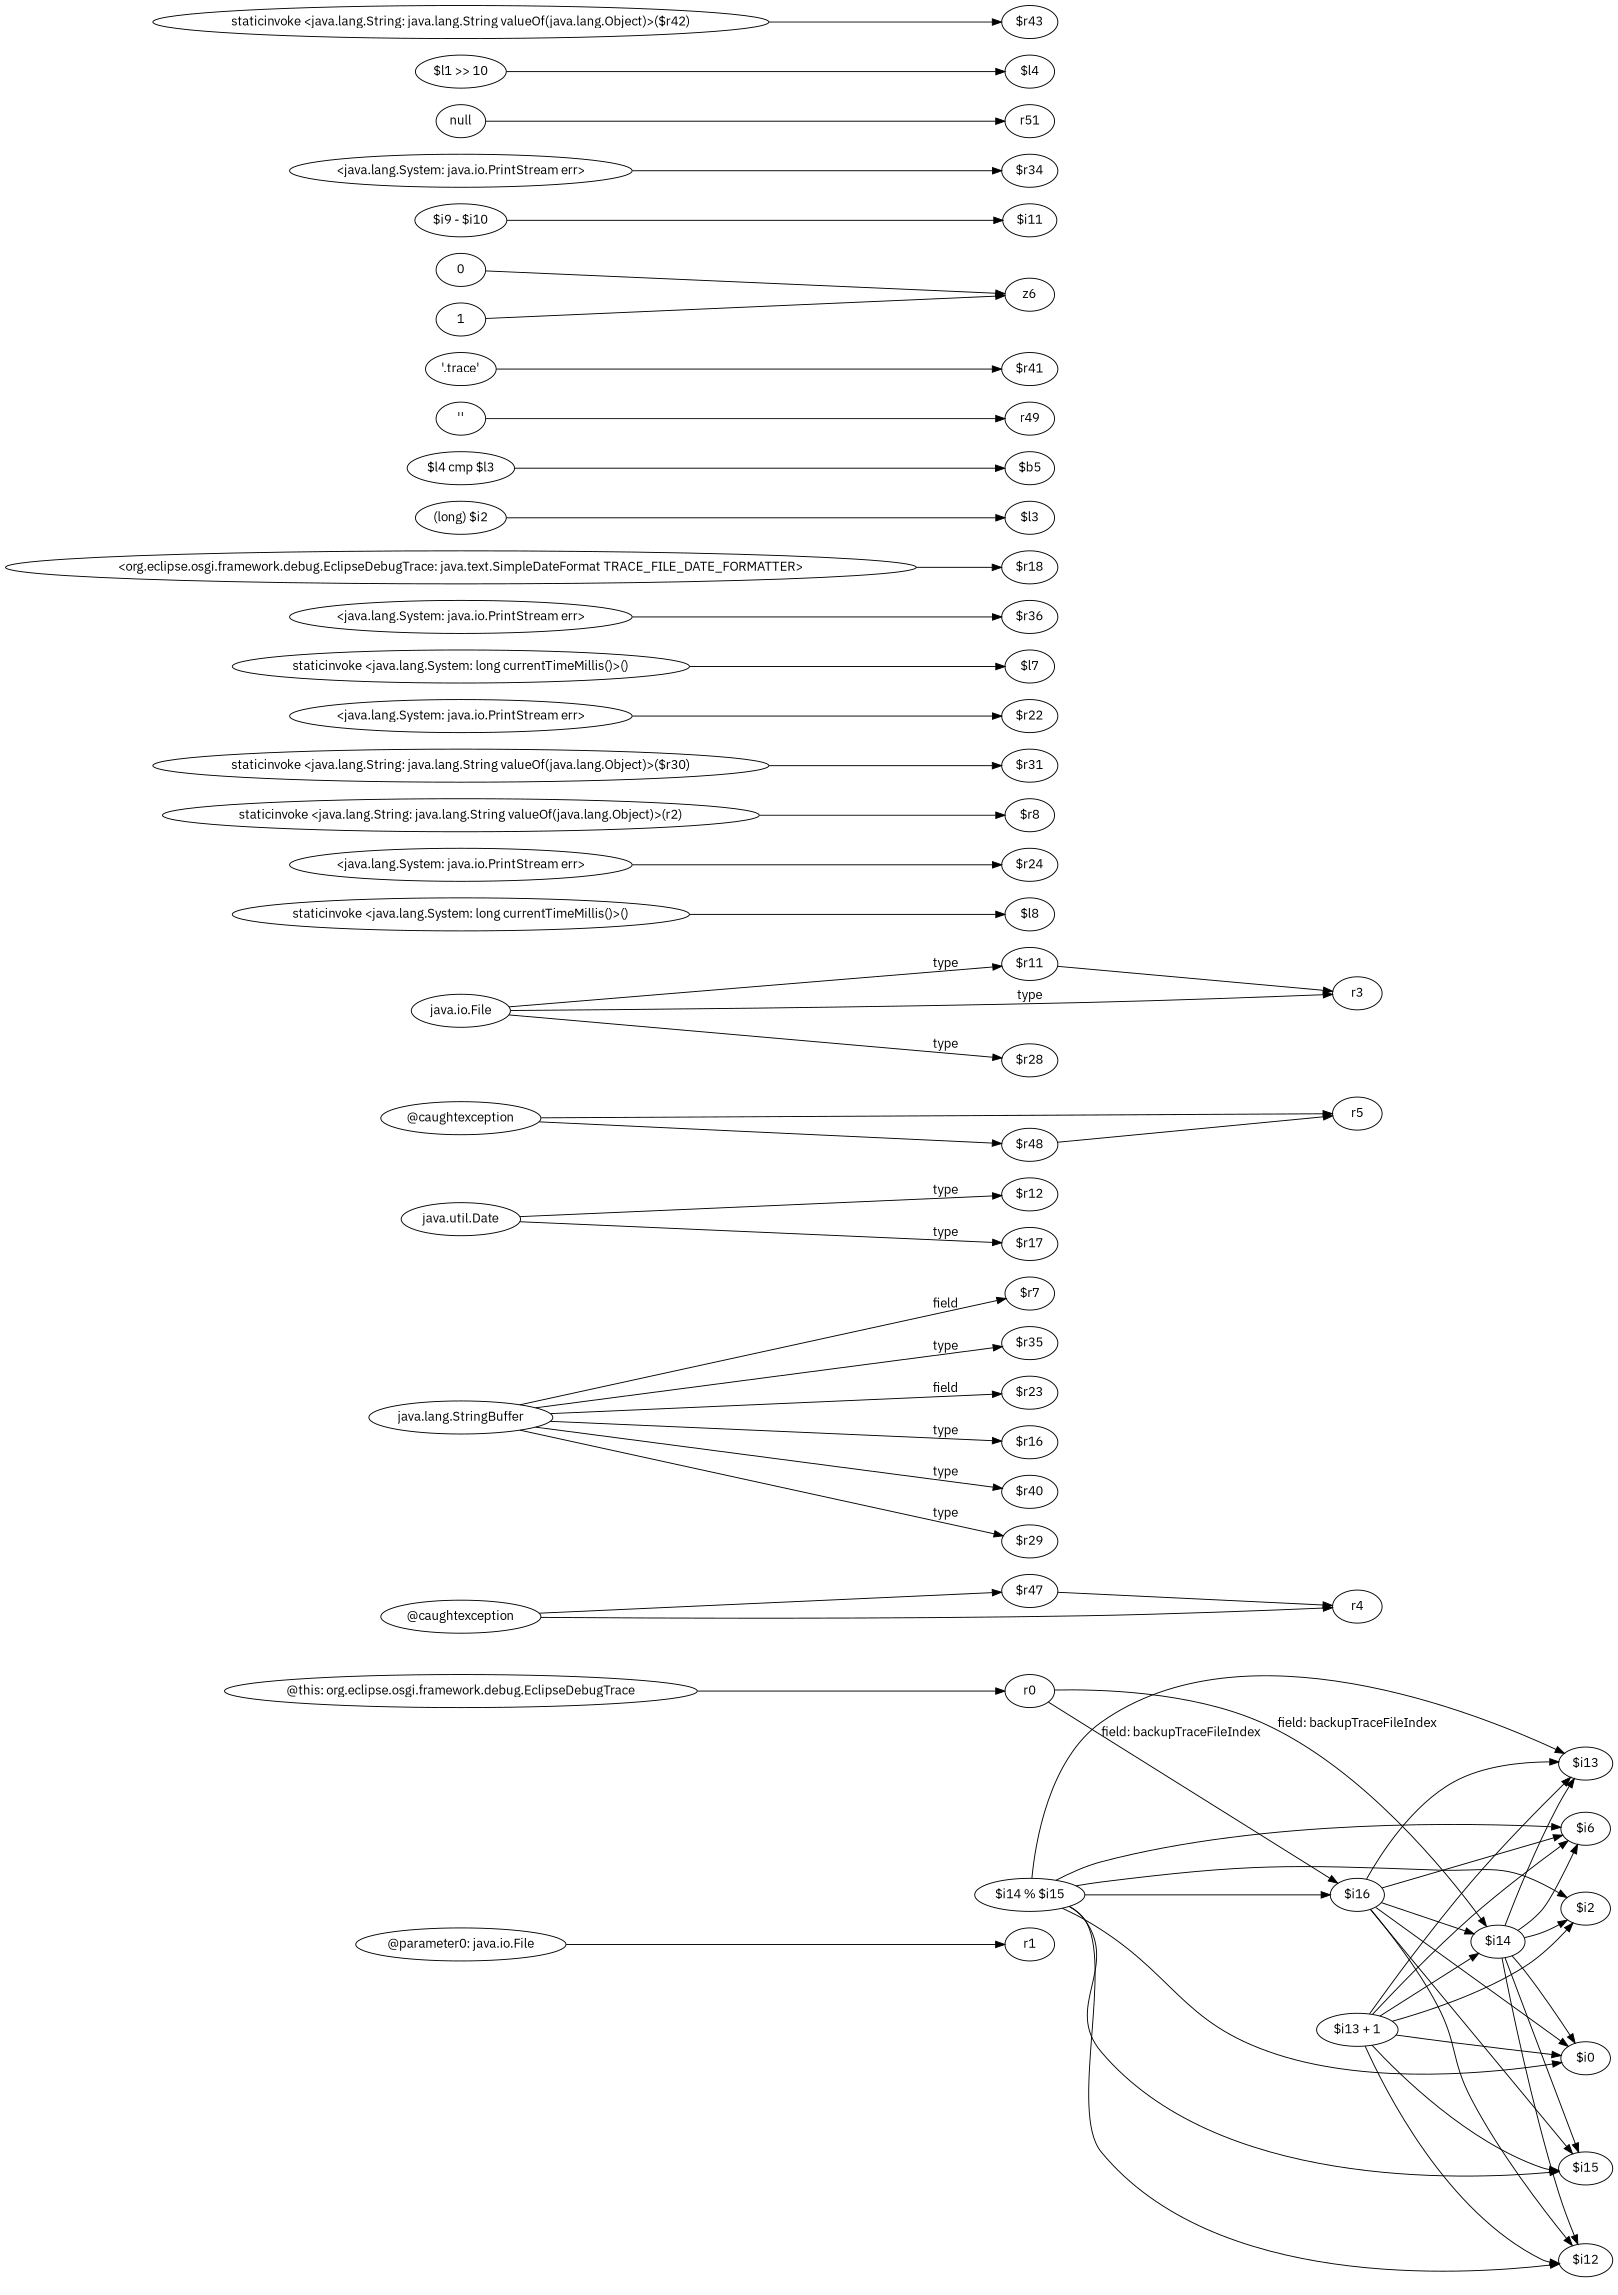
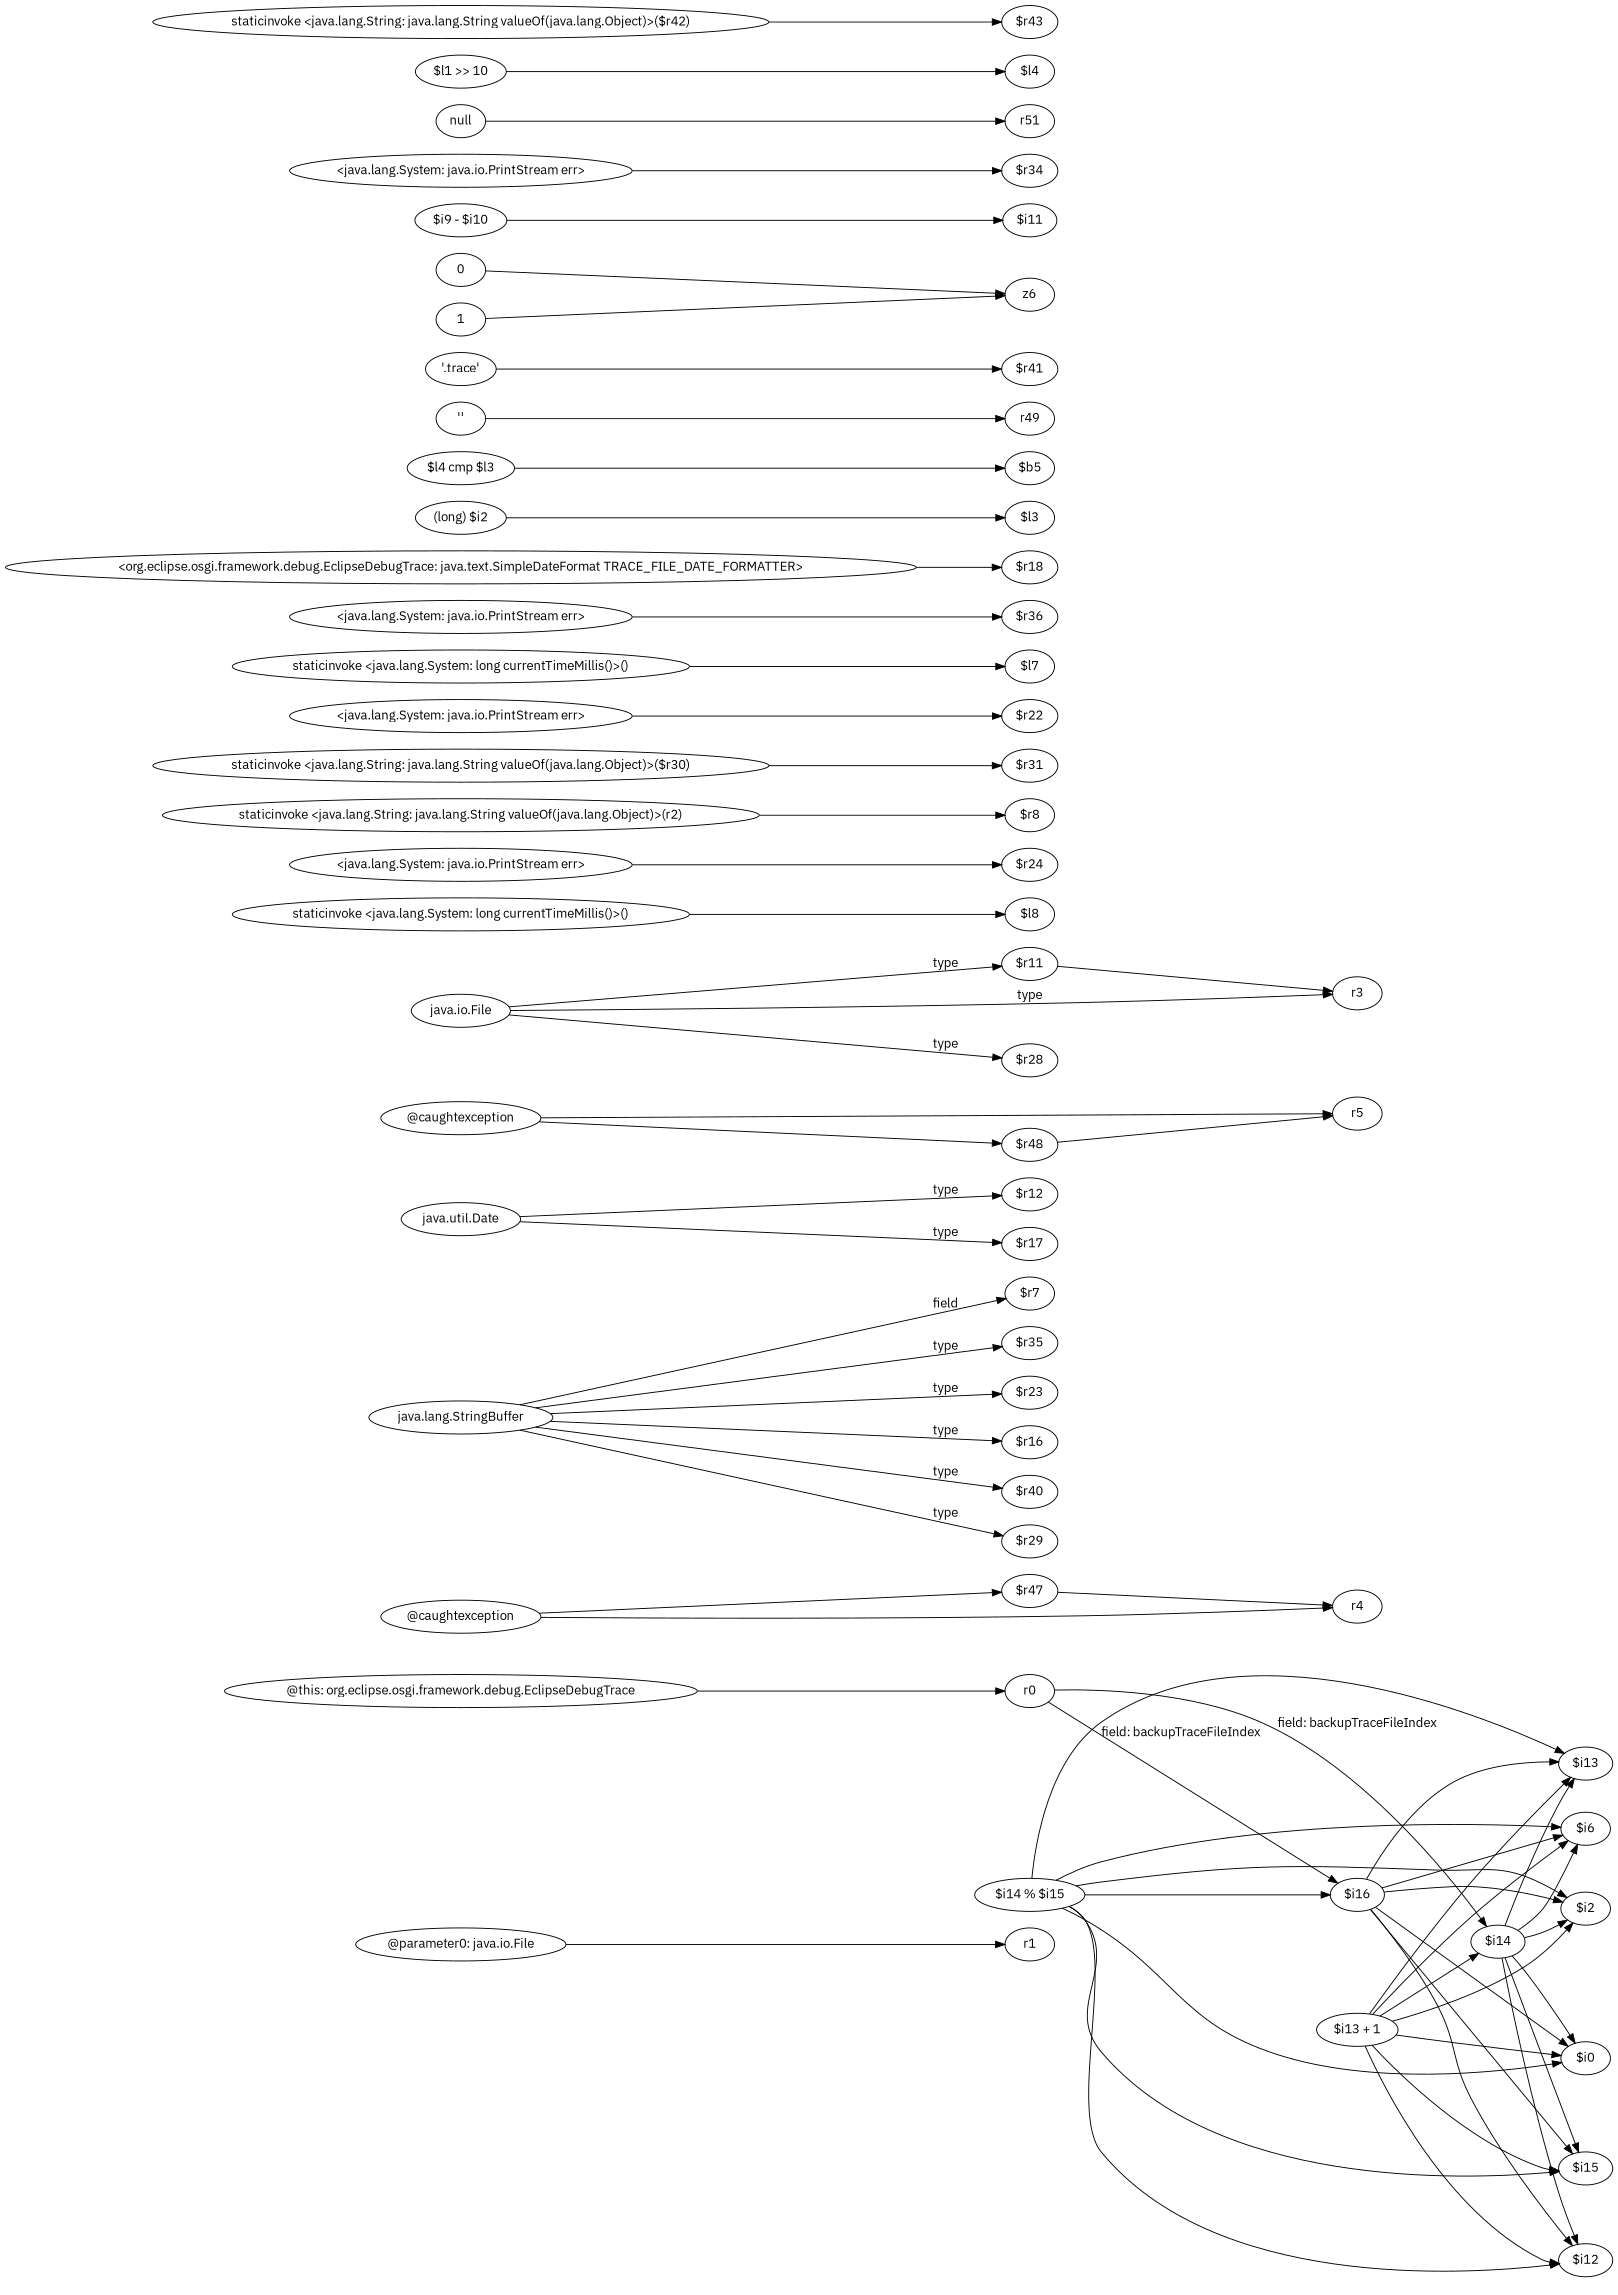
(946, 1389) -> (946, 1389)
(1423, 1917) -> (1478, 1887)
